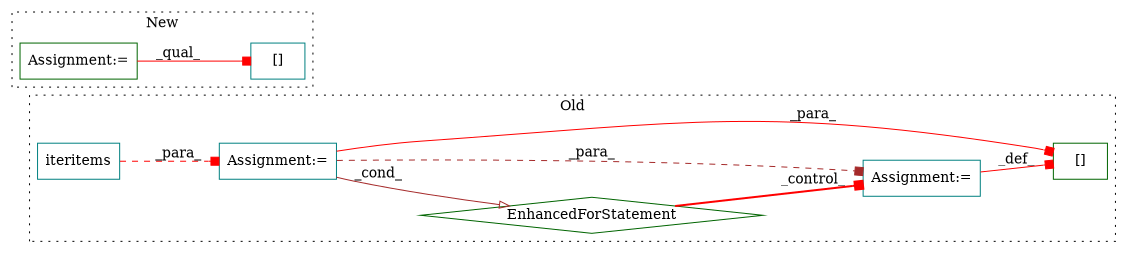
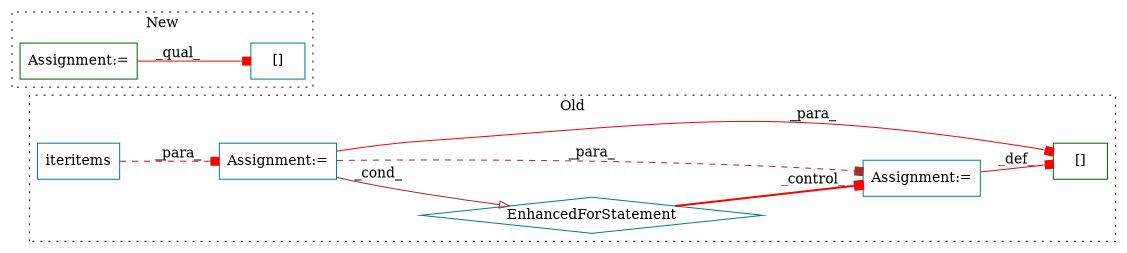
(592, 215) -> (592, 215)
